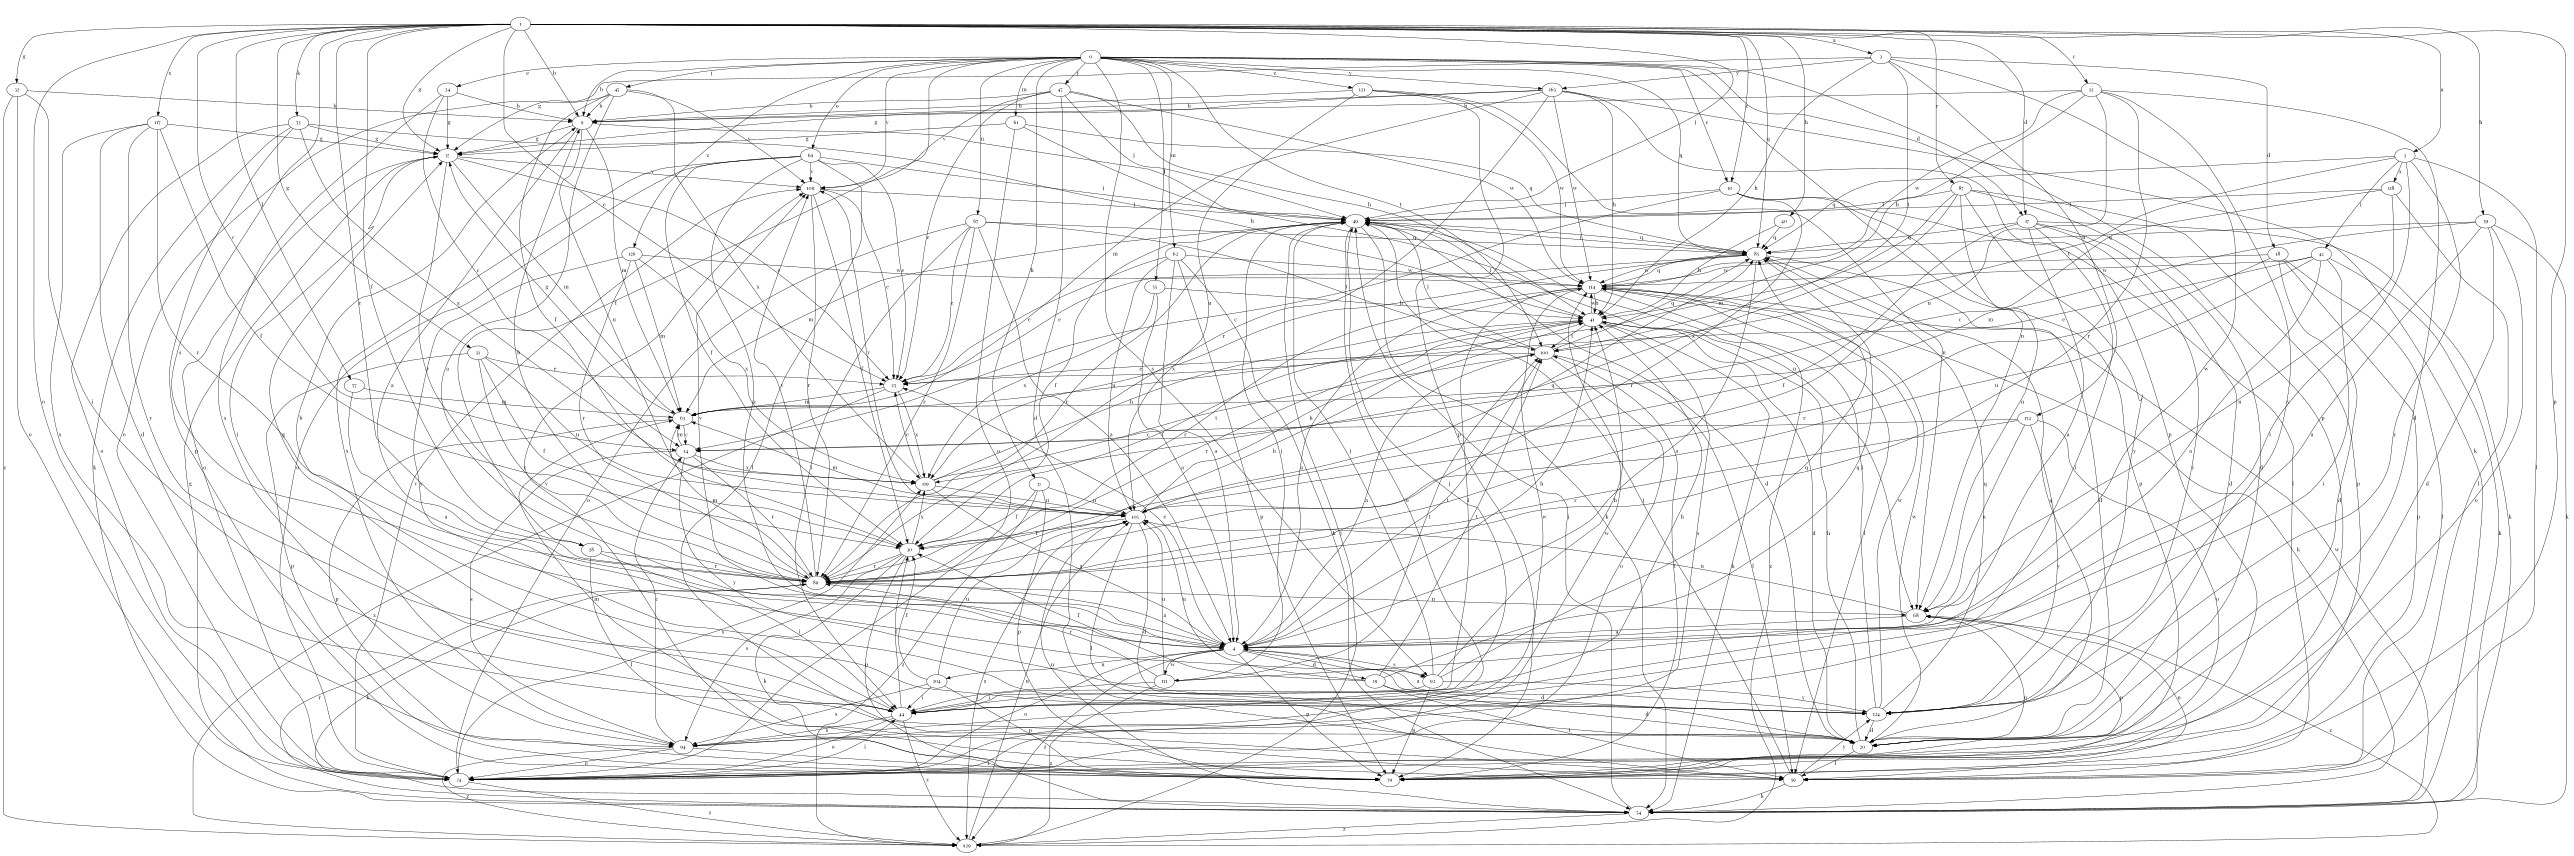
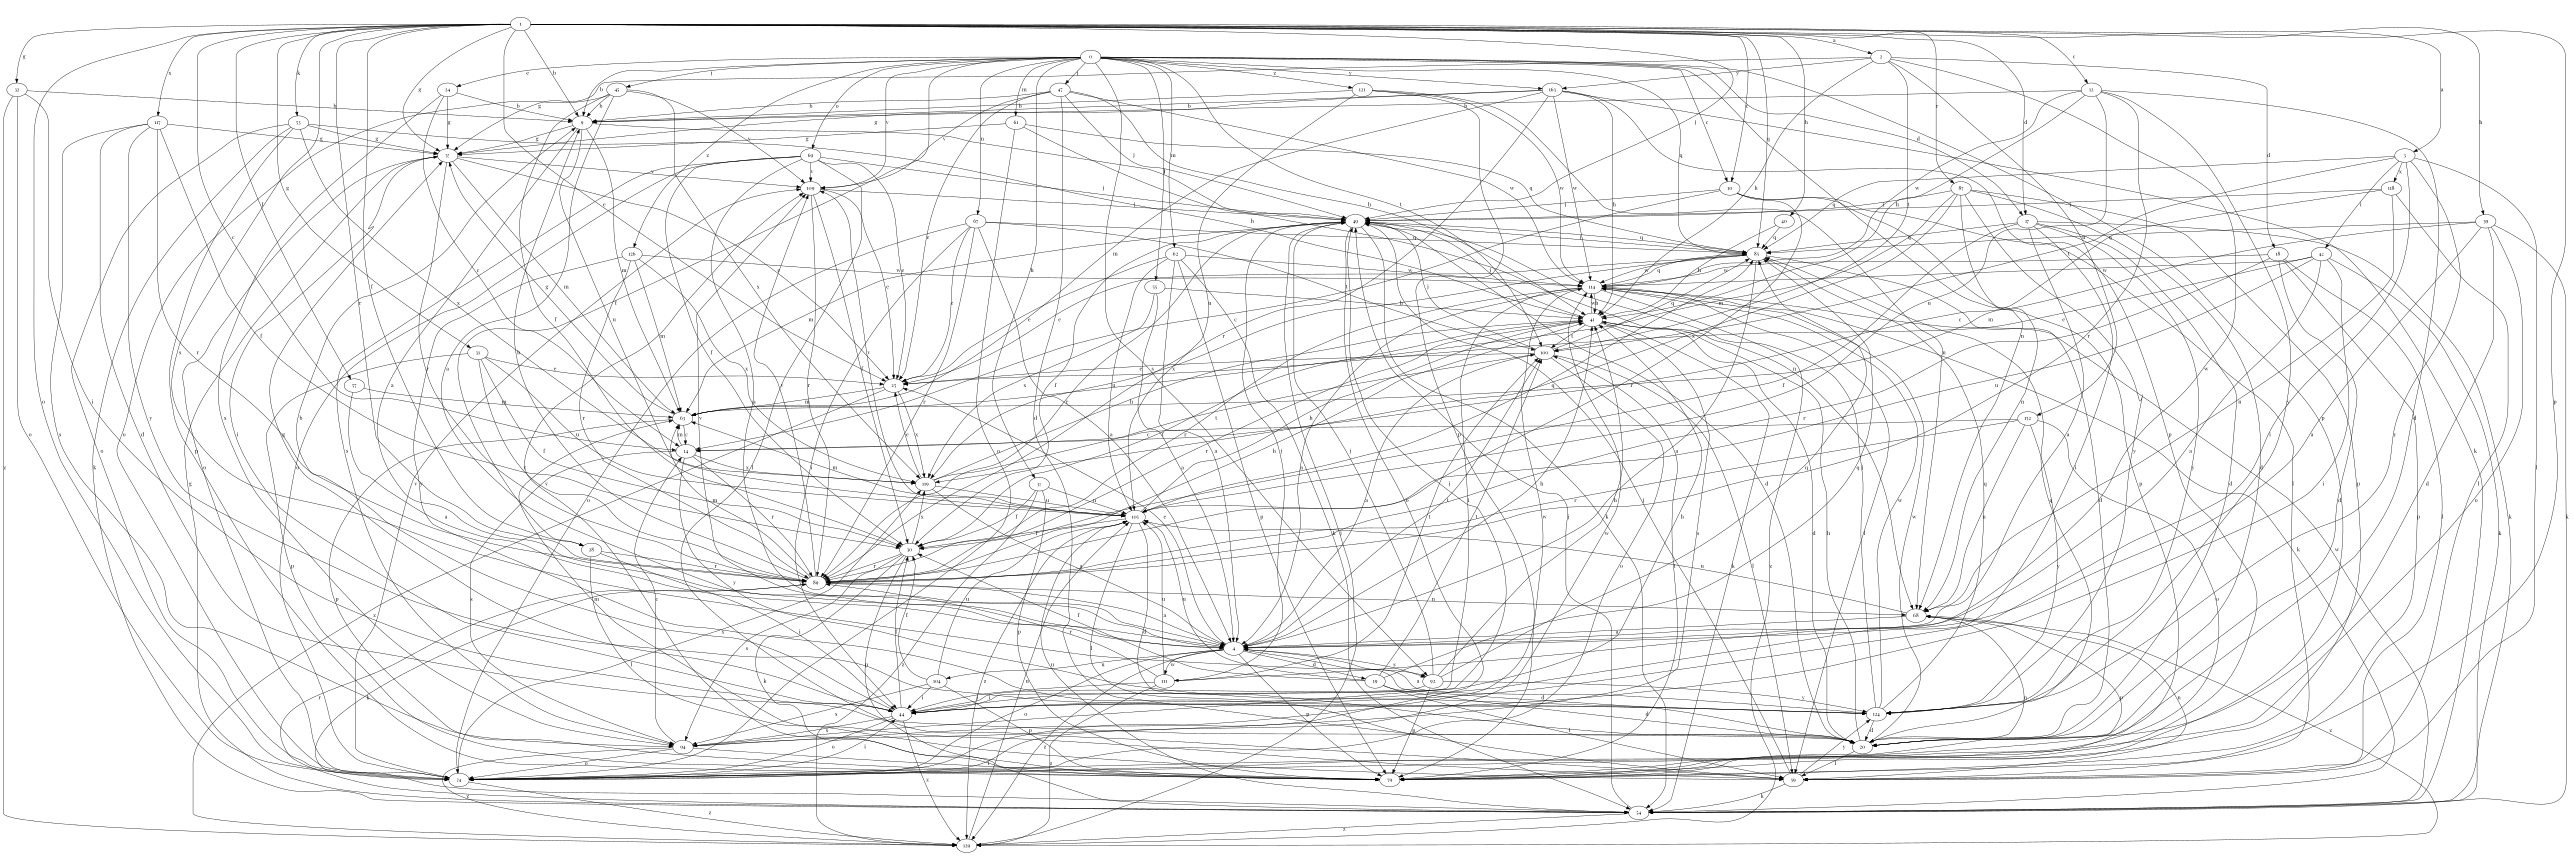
(967, 846) -> (967, 846)
